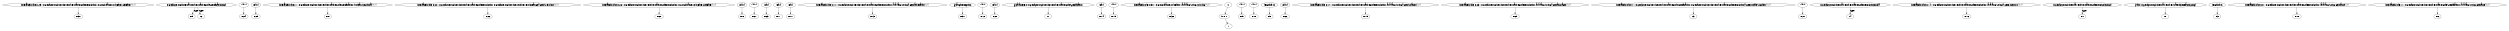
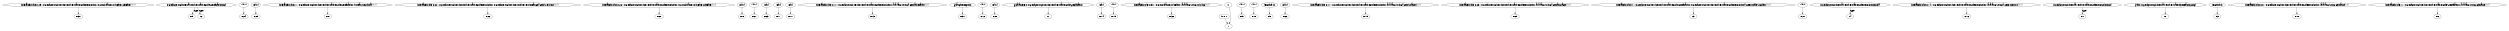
(1226, 10) -> (1231, 15)
